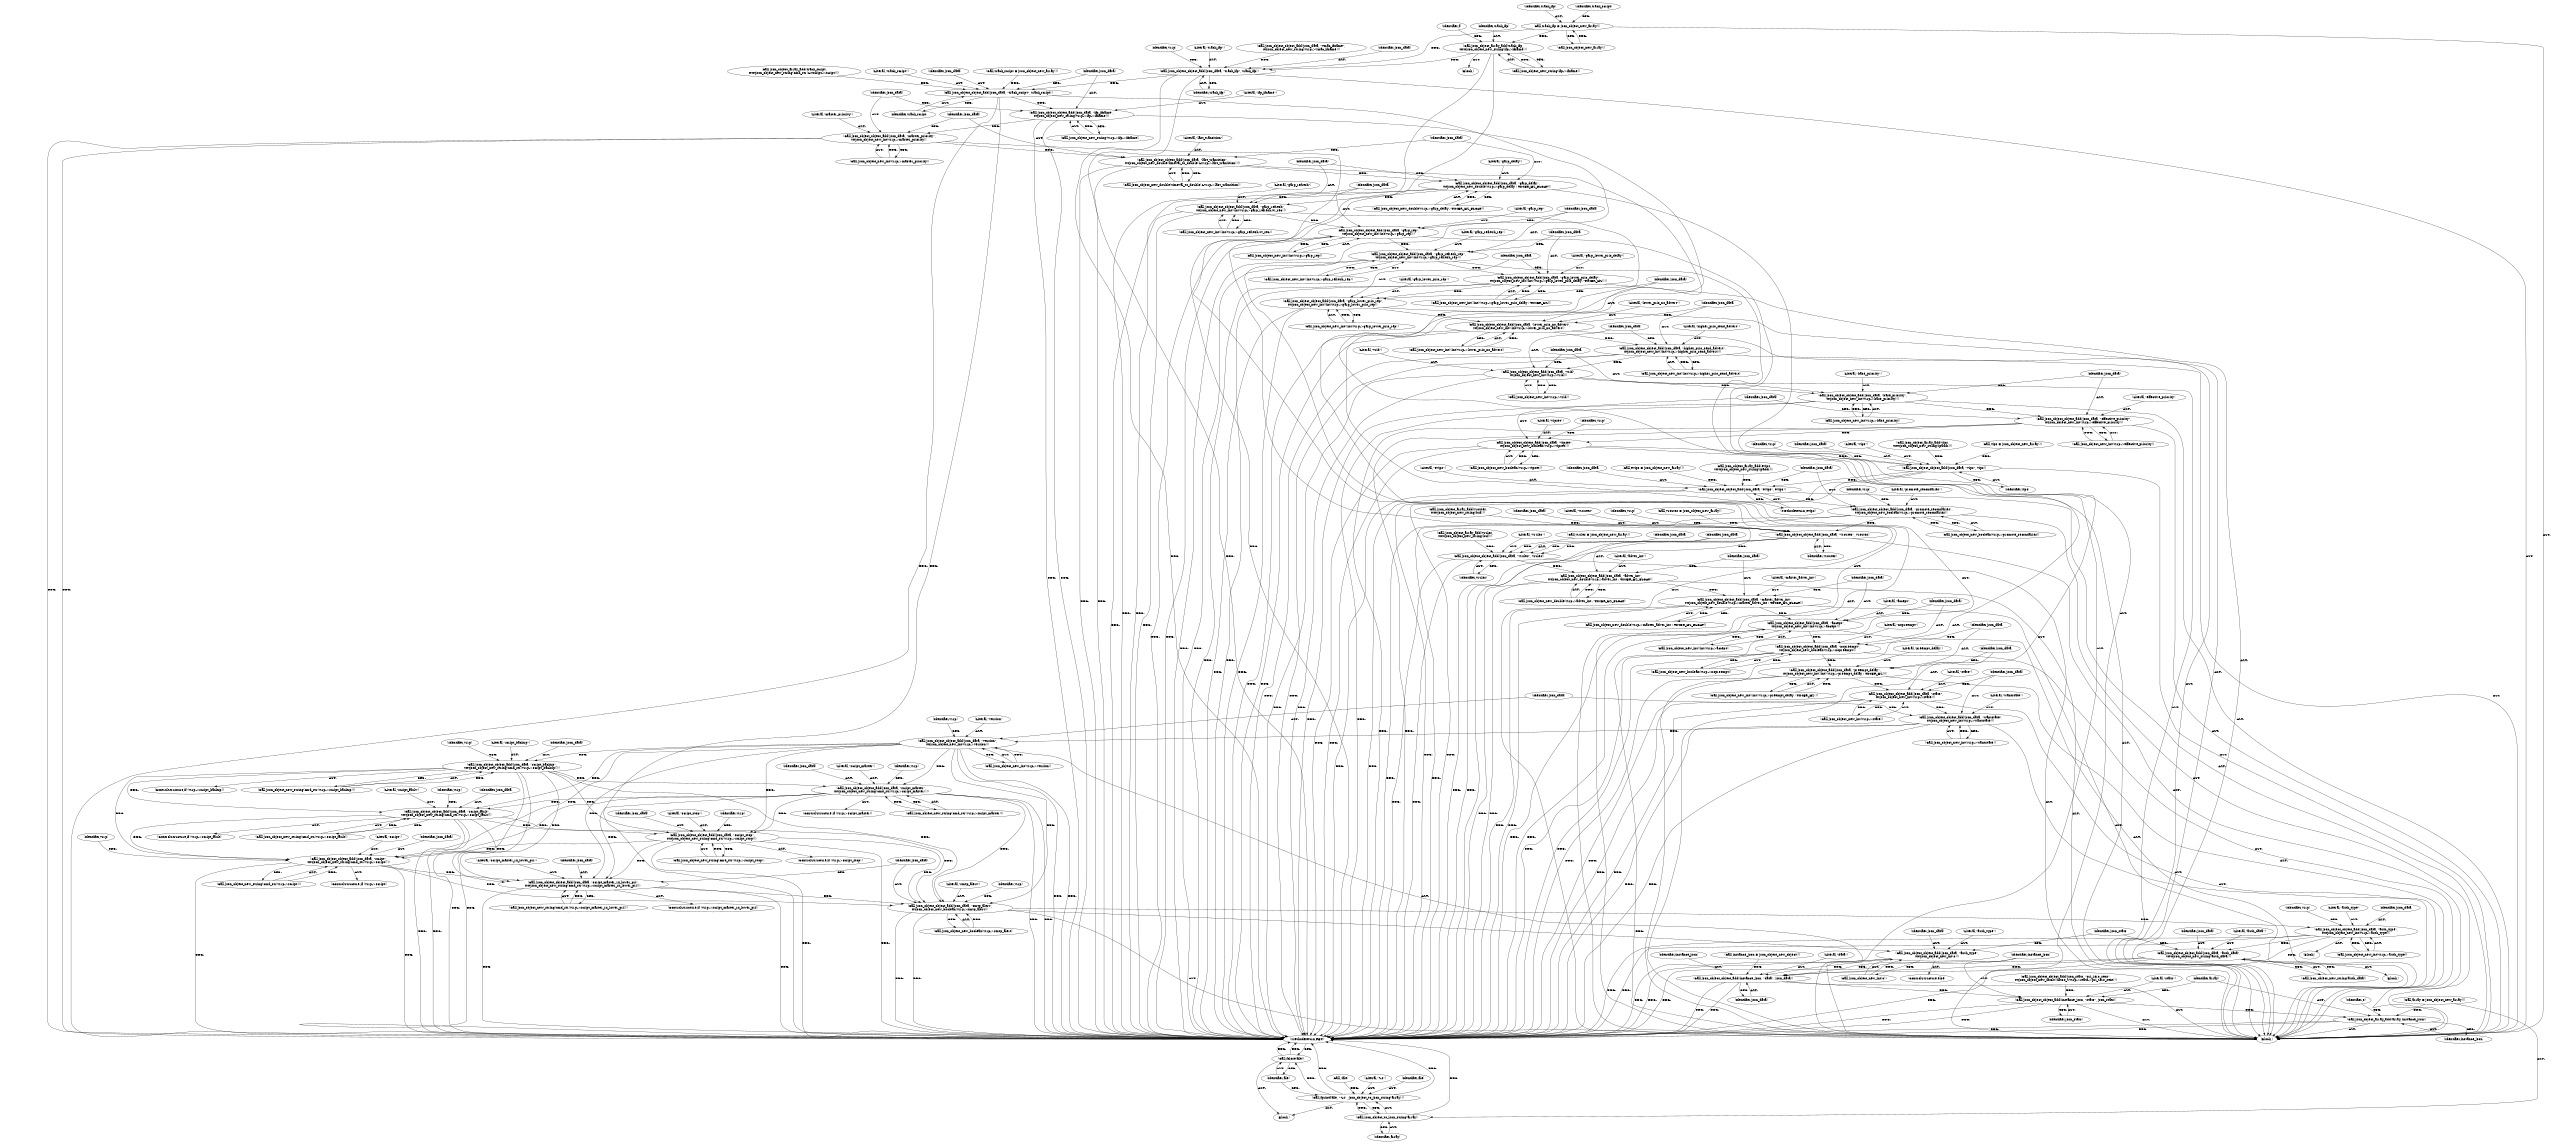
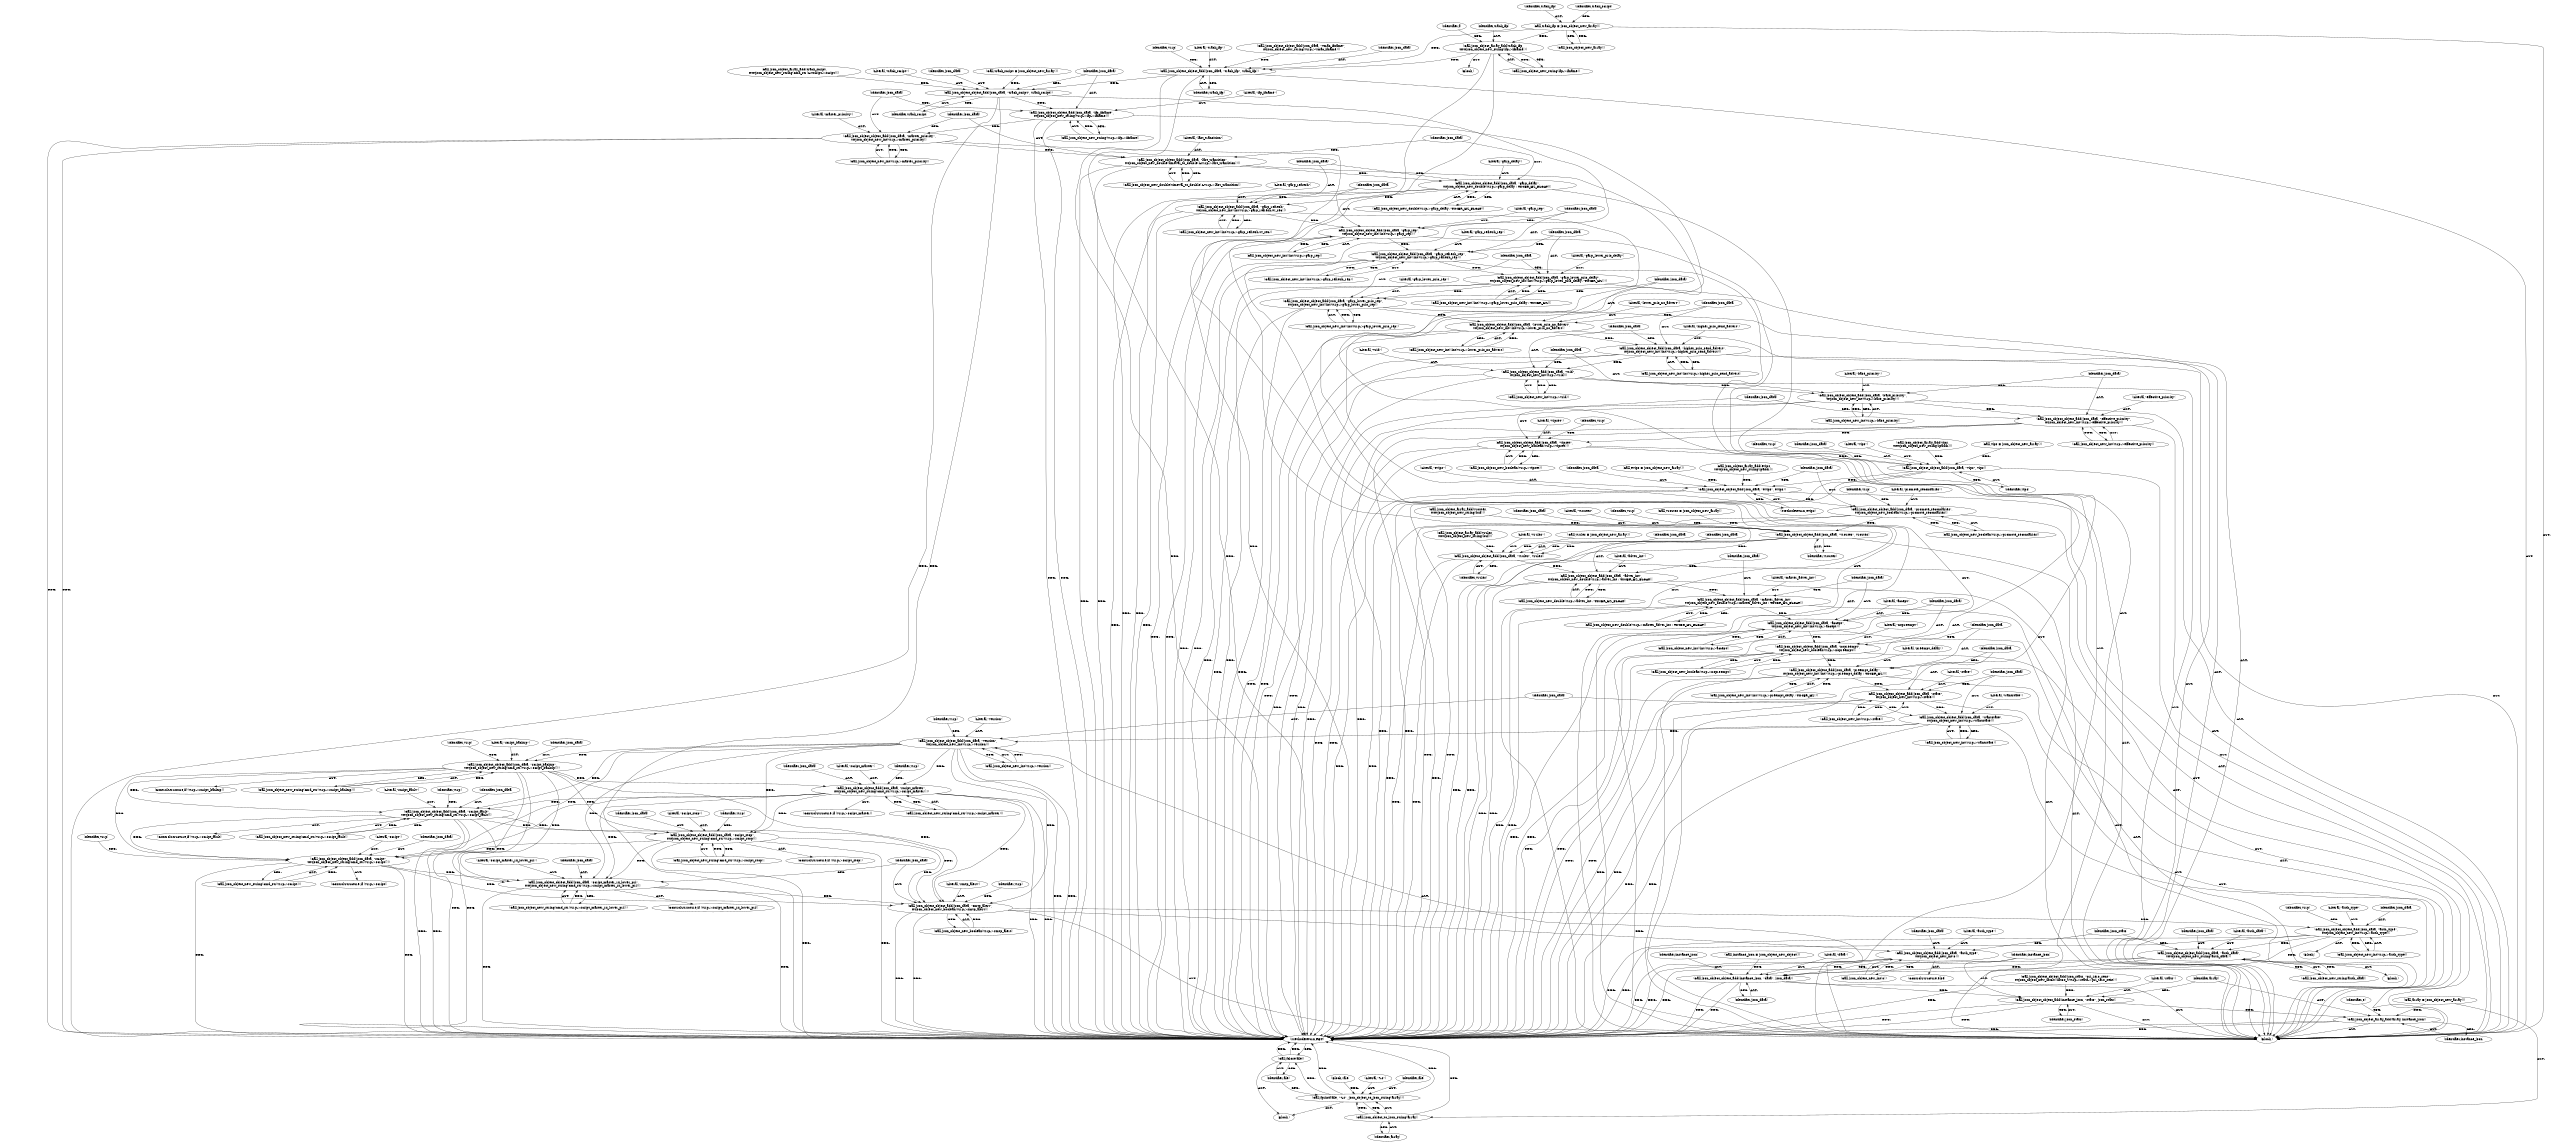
(1341, 1078) -> (1341, 1078)
(1455, 1078) -> (1455, 1078)
